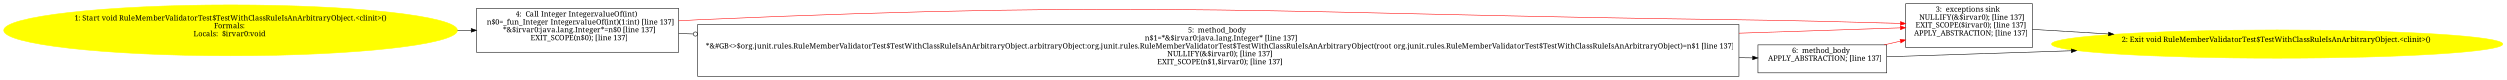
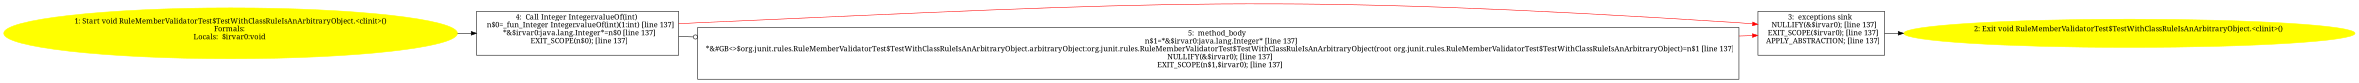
(1822, 59) -> none
